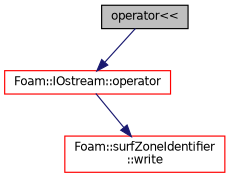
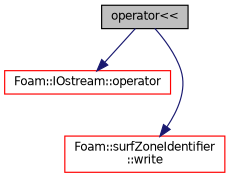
(110, 111) -> (182, 75)
